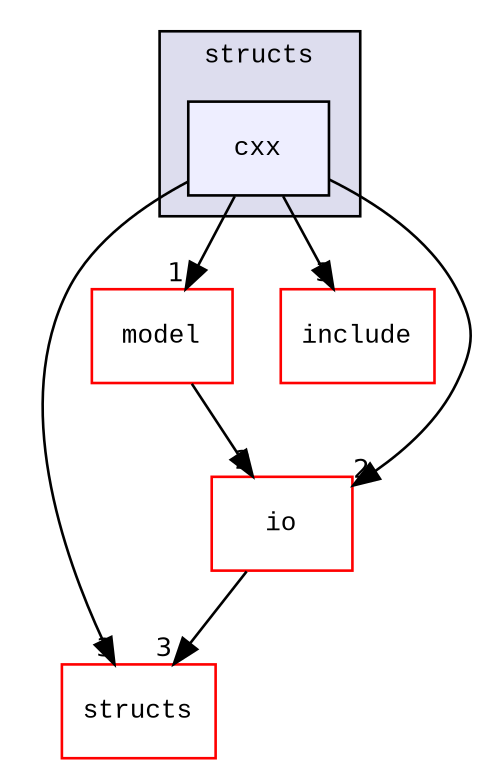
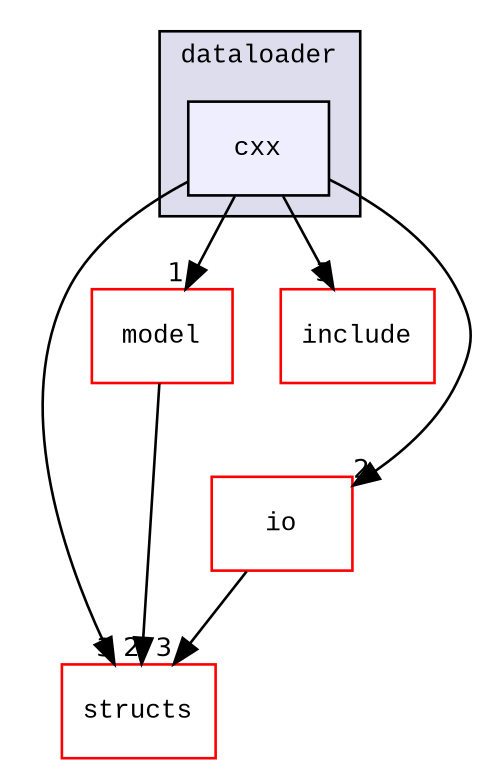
(260, 56) -> (260, 56)
(215, 419) -> (151, 510)
